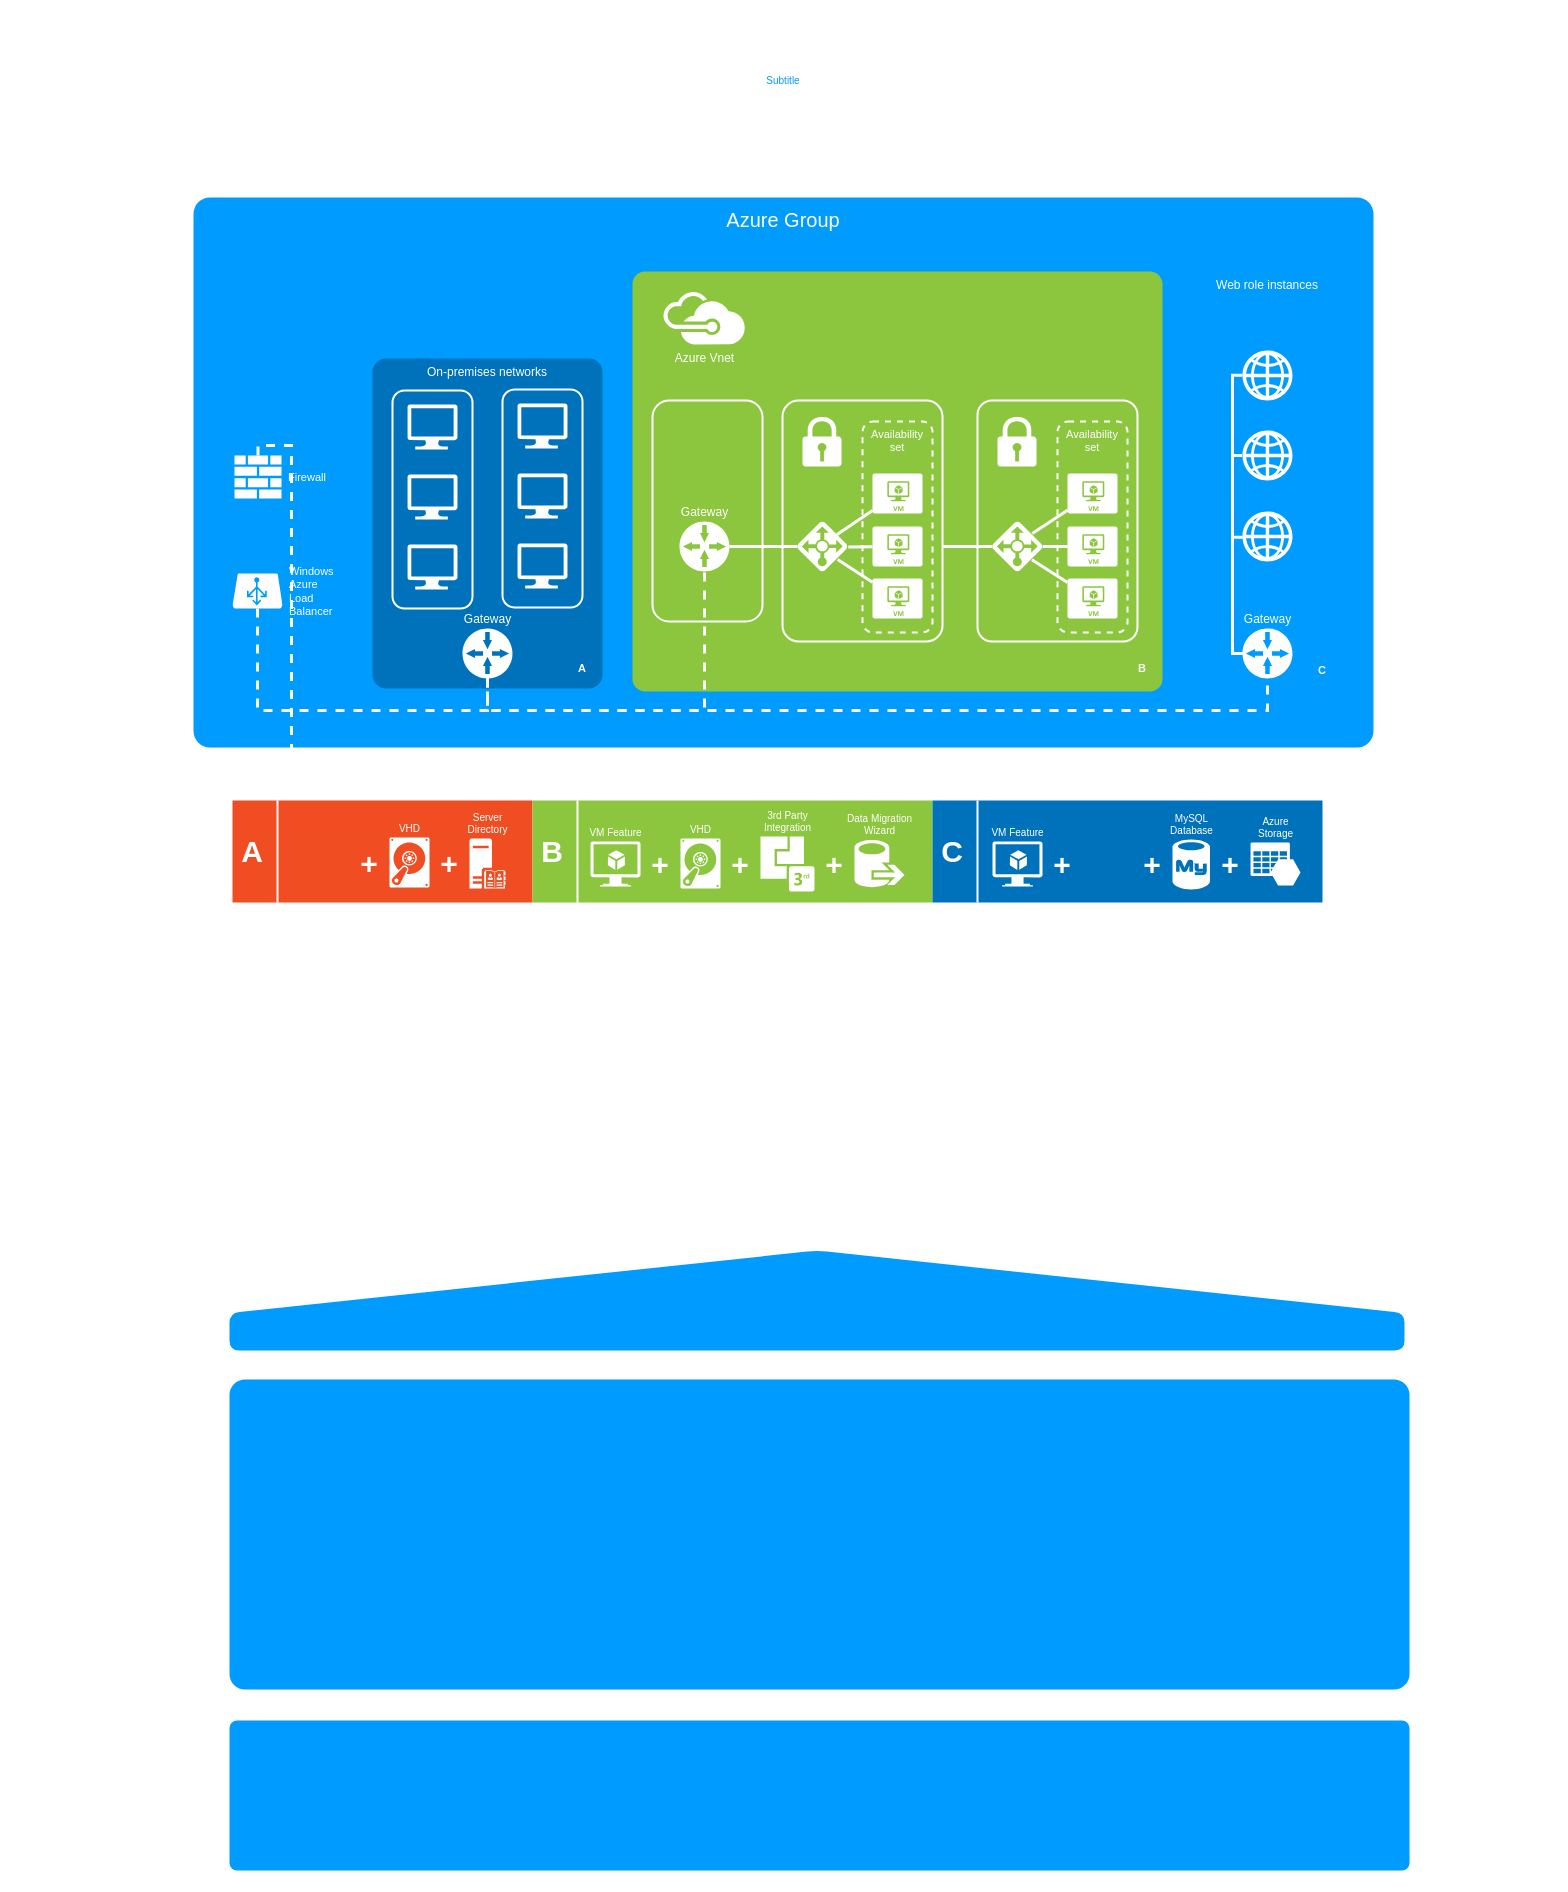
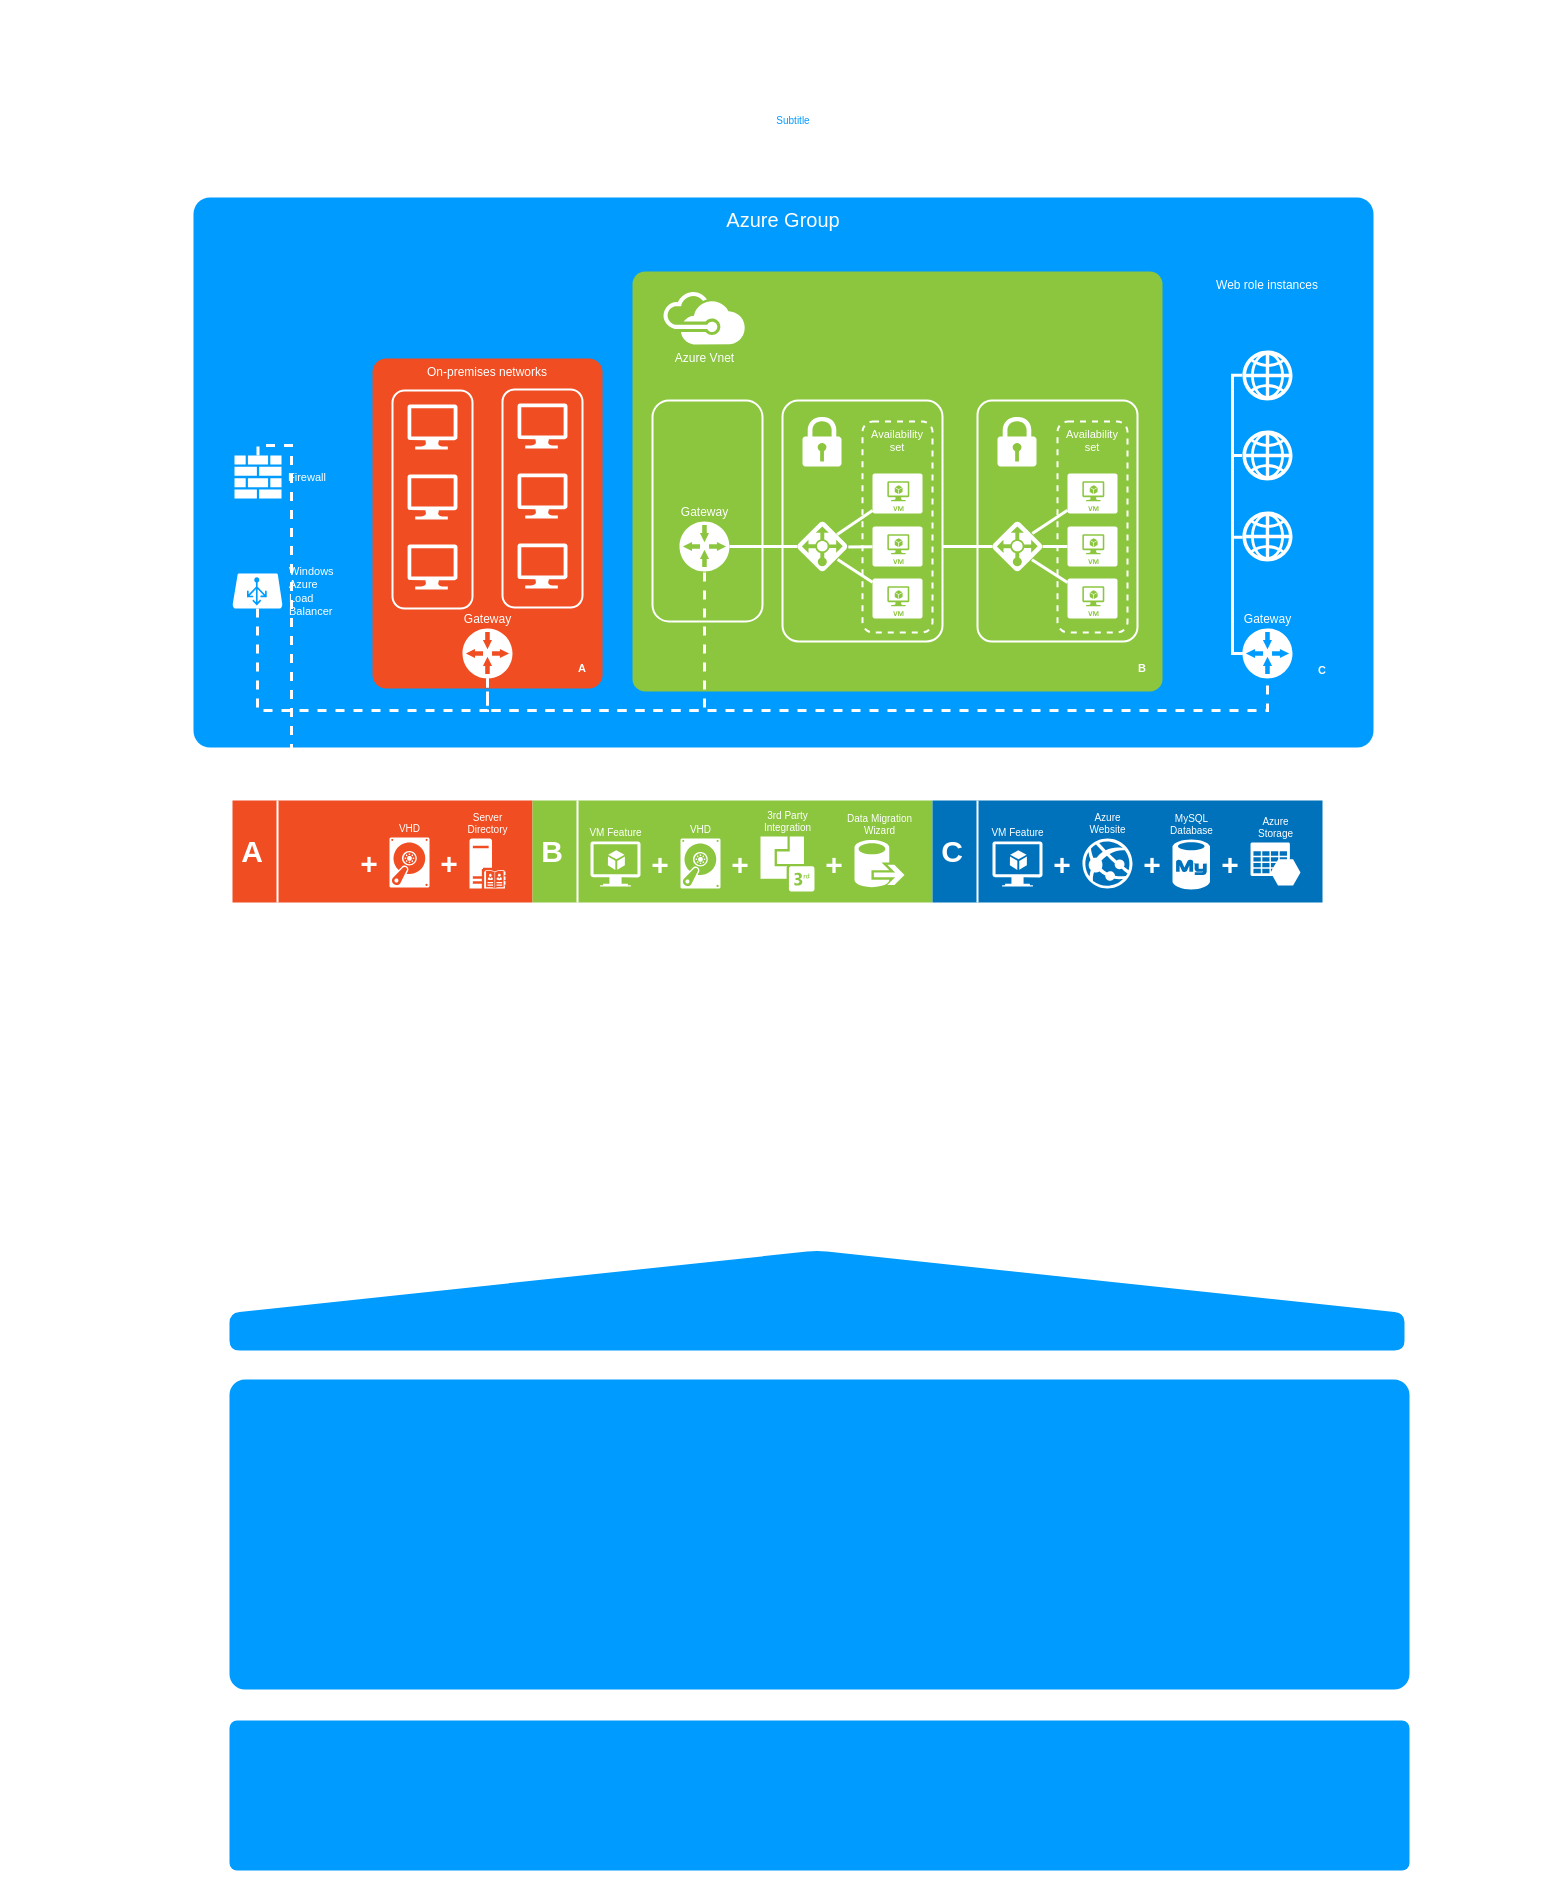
(784, 81) -> (794, 121)
(488, 524) -> (488, 524)
none -> (1108, 864)
